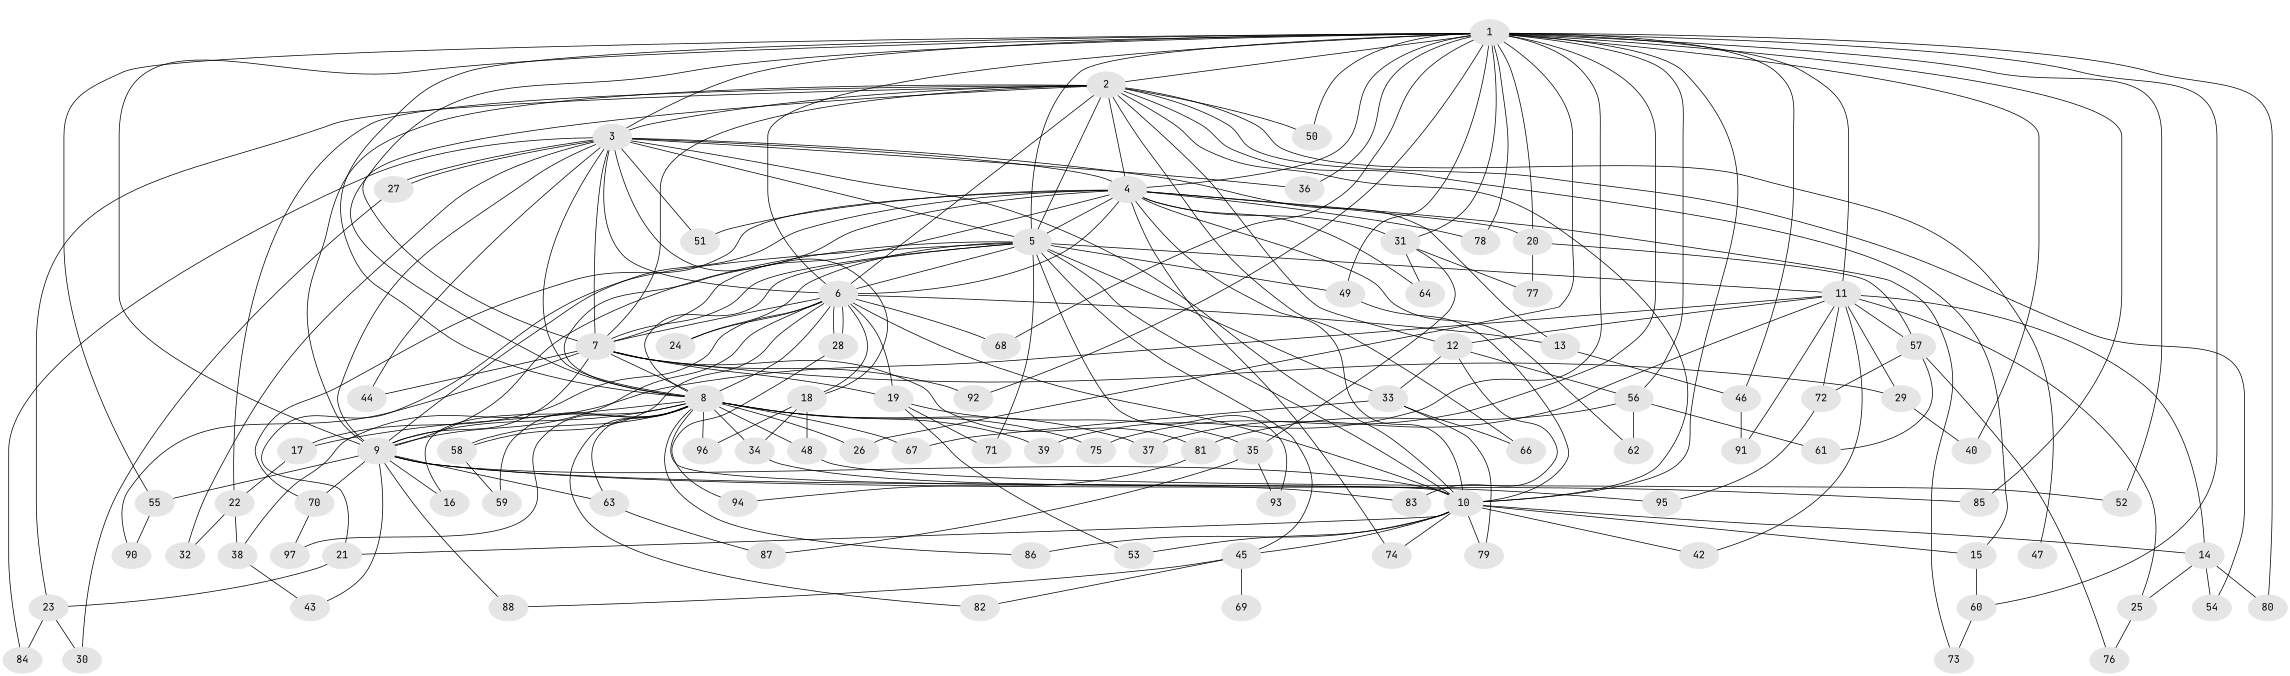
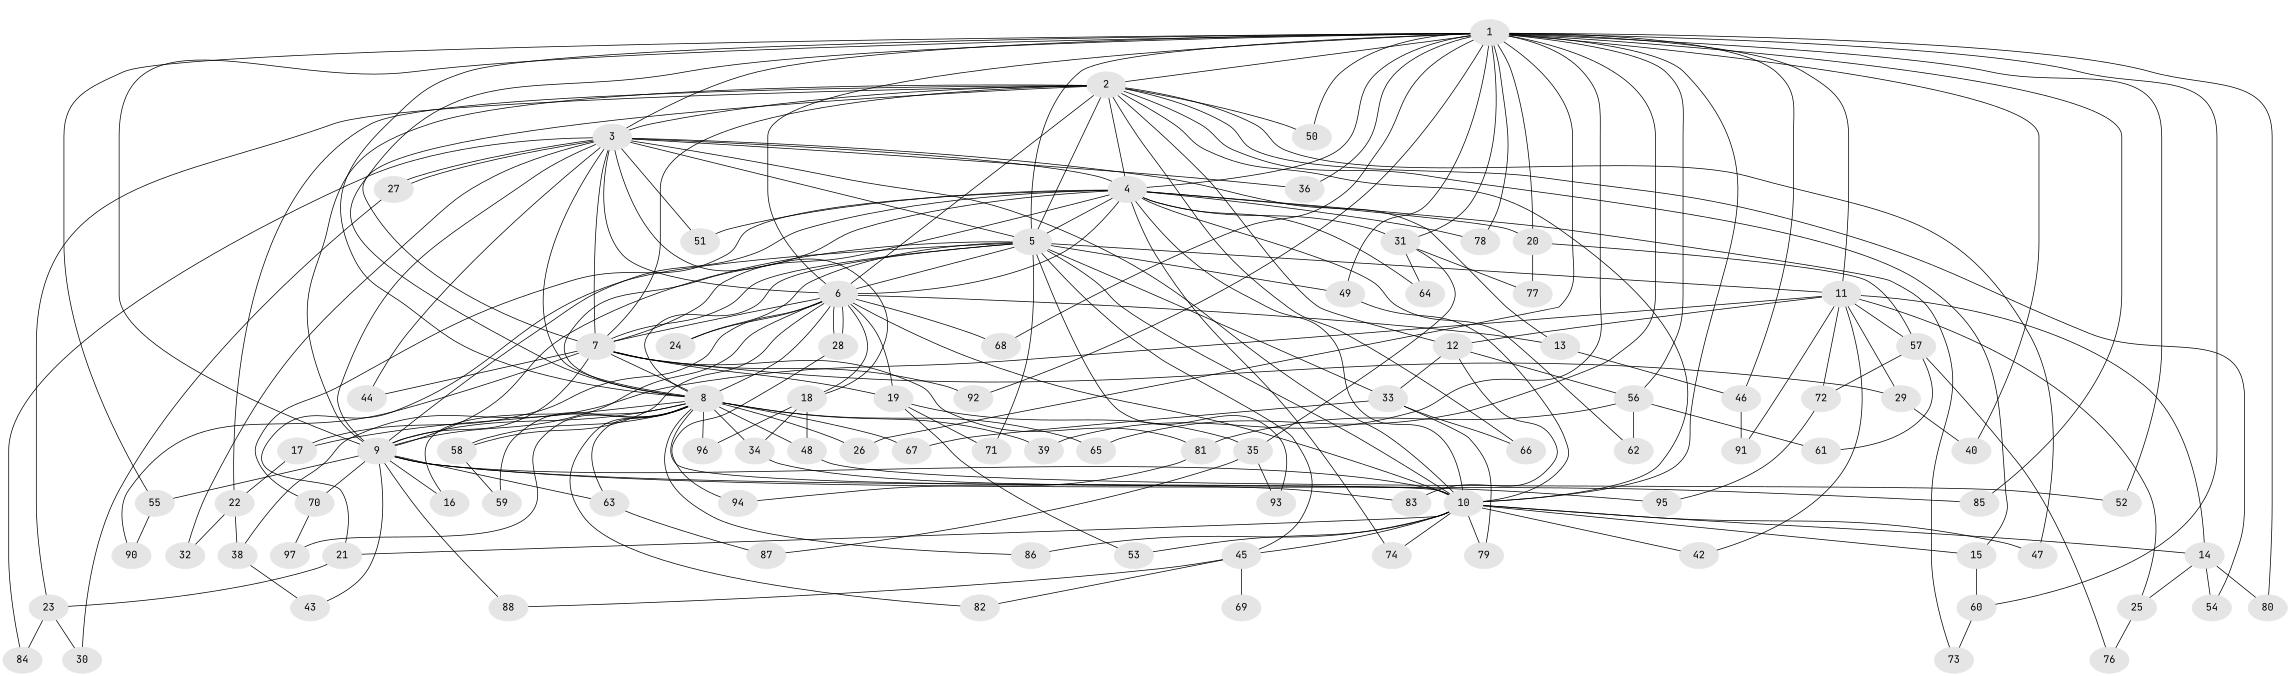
(1096, 451) -> (1096, 451)
(1148, 451) -> none
none -> (1807, 521)
